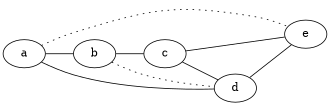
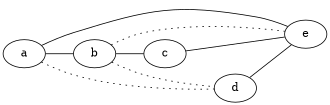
(163, 11) -> (163, 11)
none -> (197, 27)
(200, 71) -> none
(126, 85) -> (126, 85)
